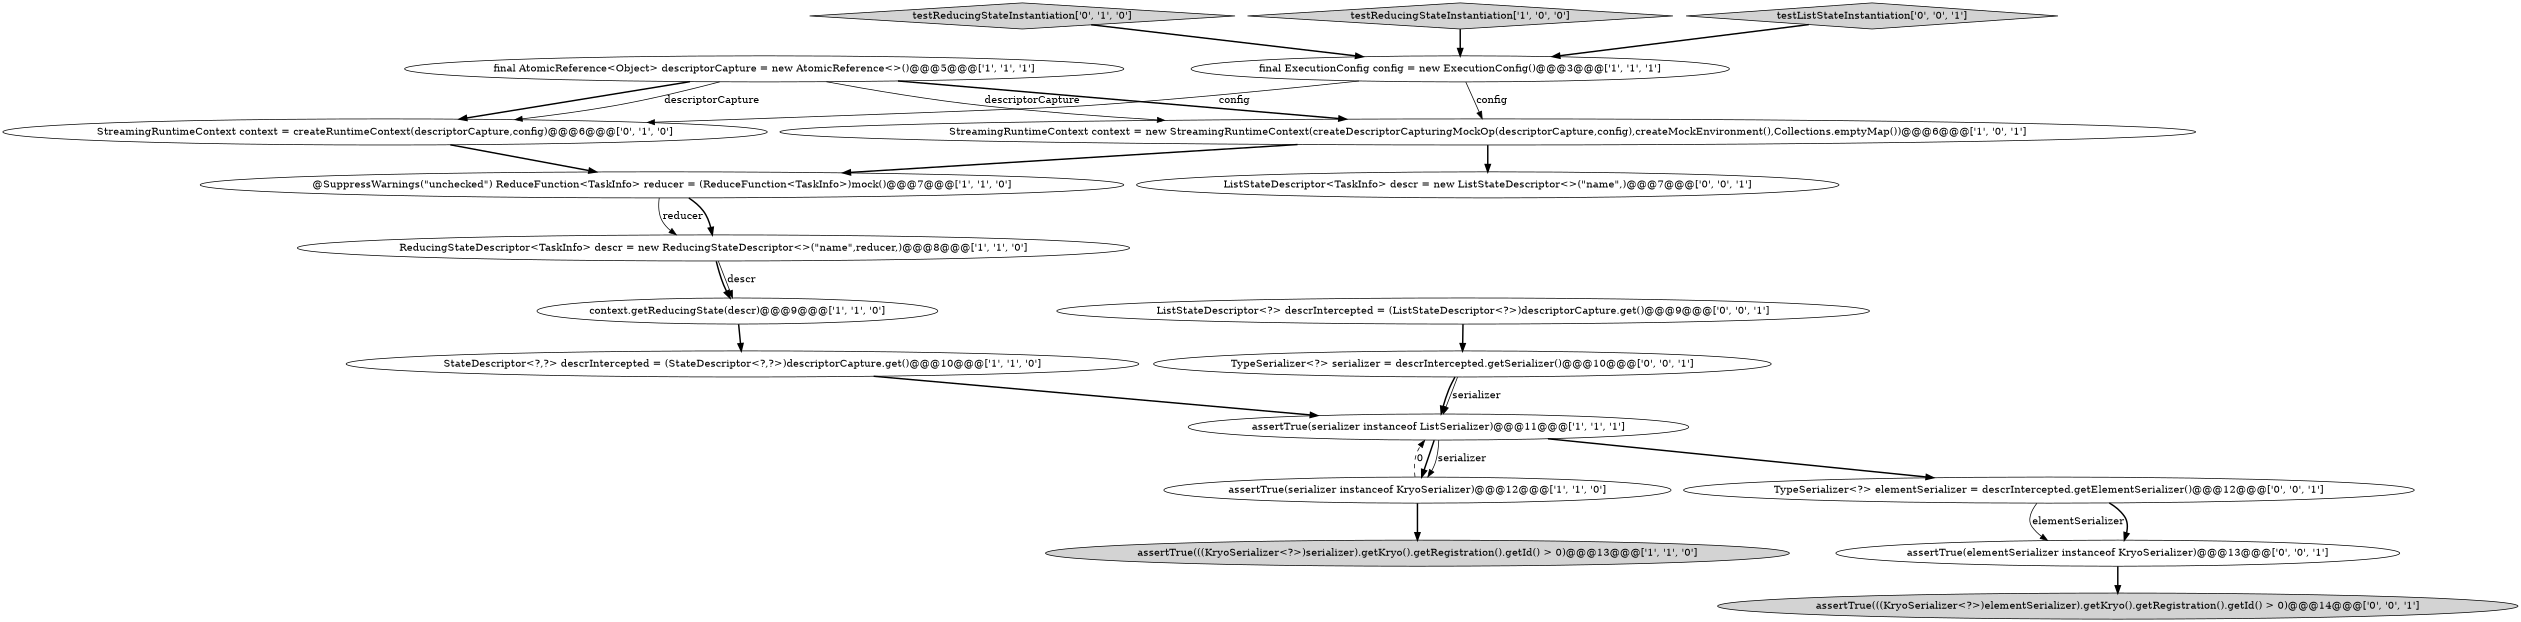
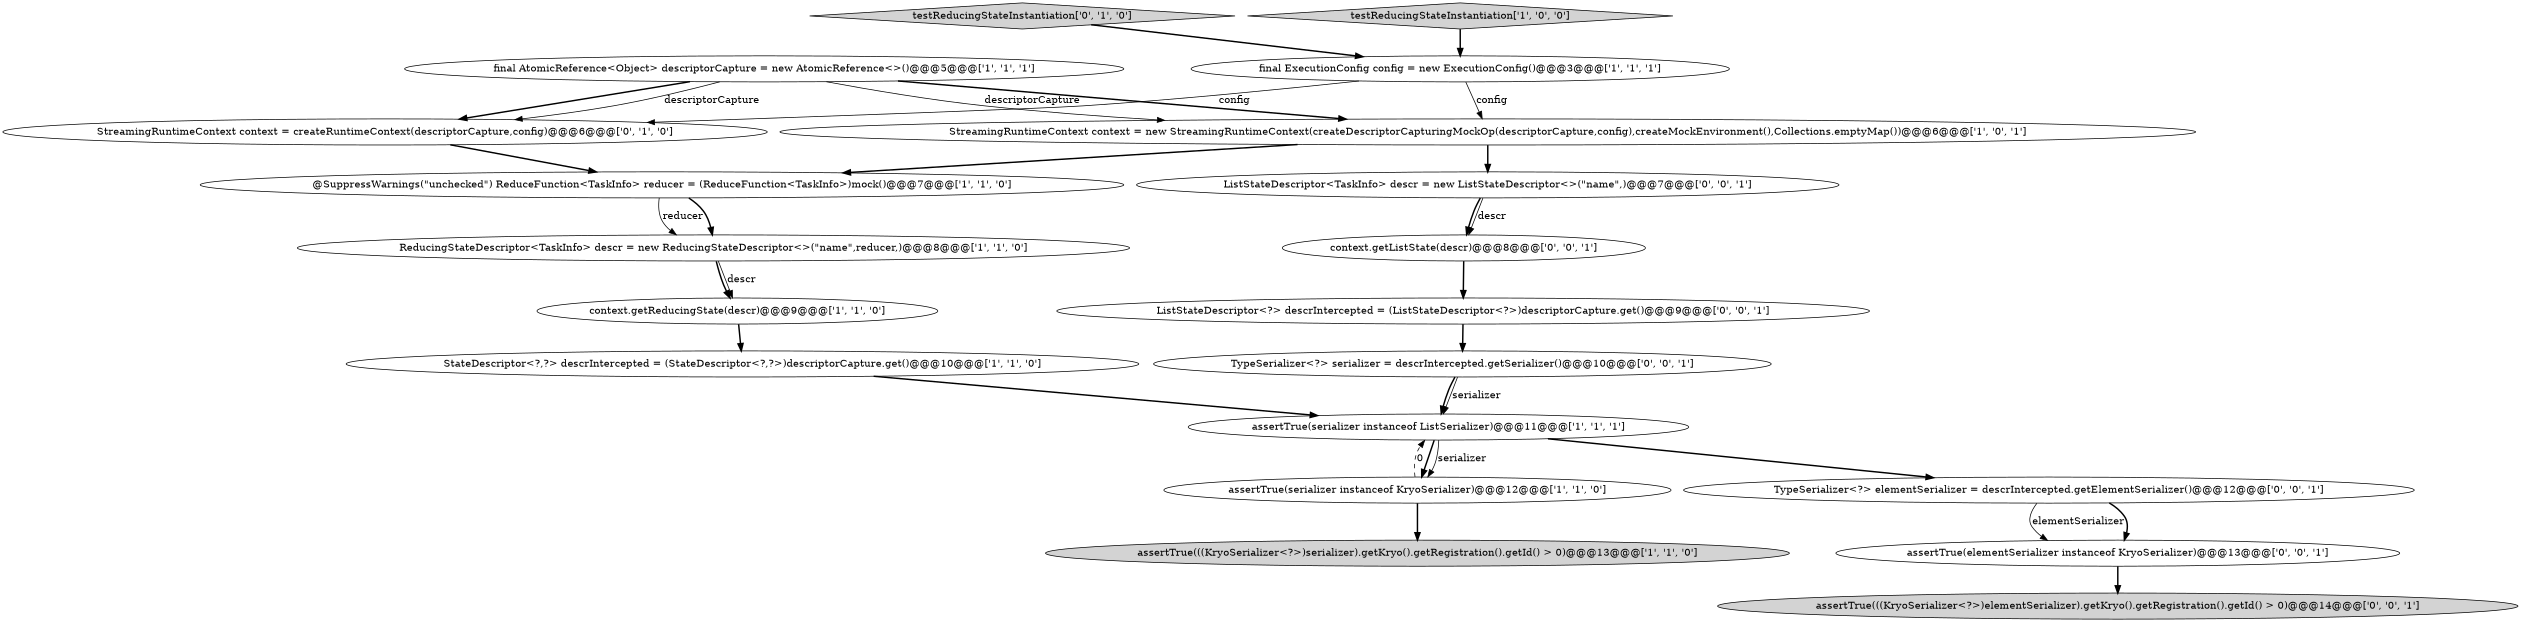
(1872, 16) -> none
none -> (1464, 248)
